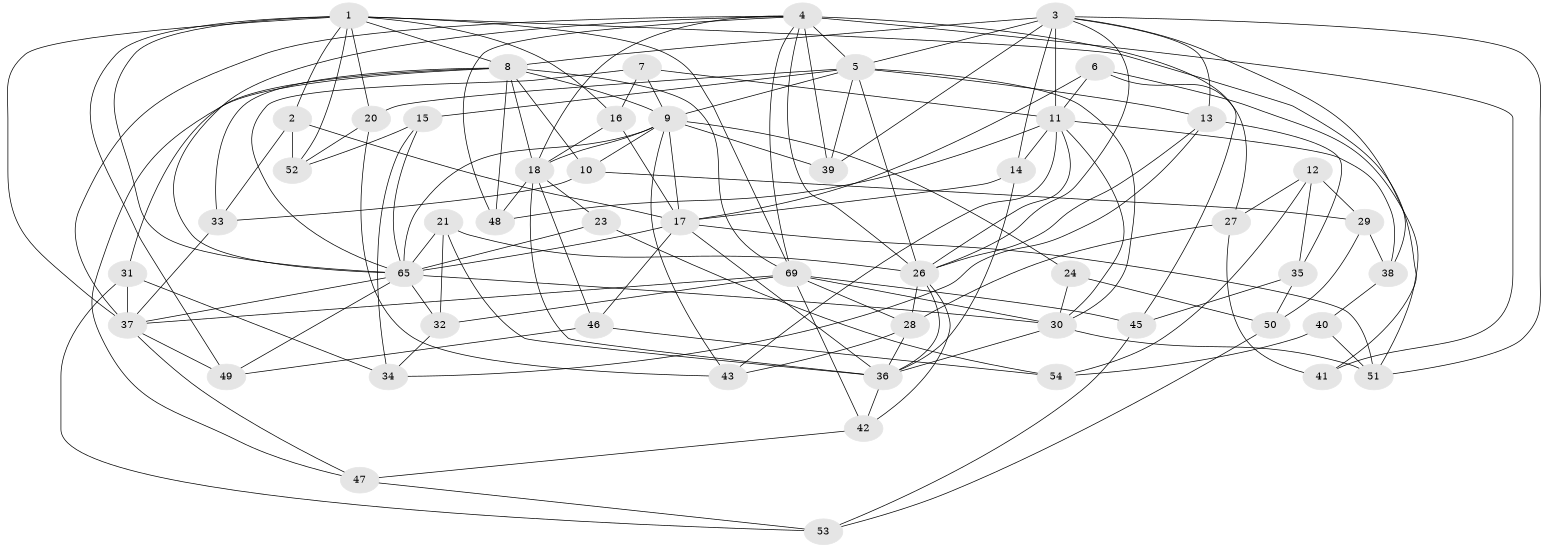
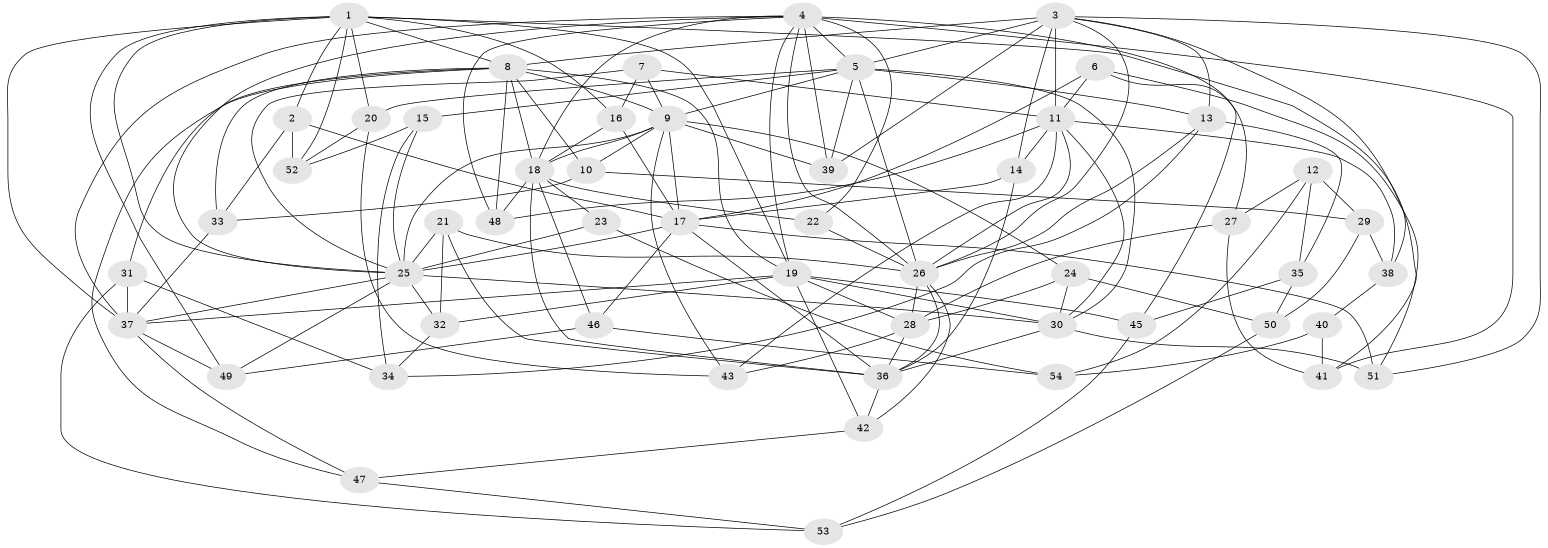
none -> (813, 222)
(404, 274) -> (404, 274)
(792, 274) -> (792, 274)
none -> (989, 303)
(1348, 351) -> (1322, 351)
